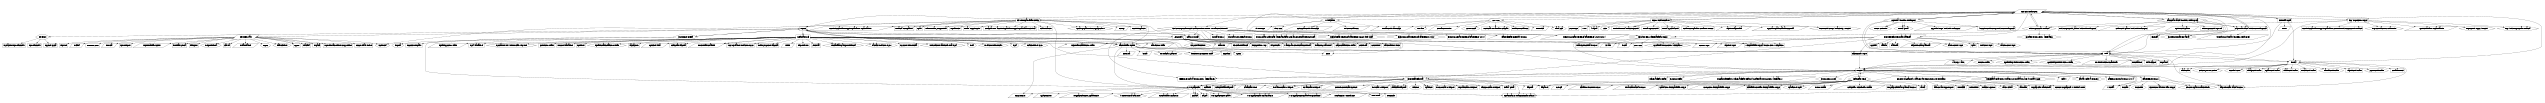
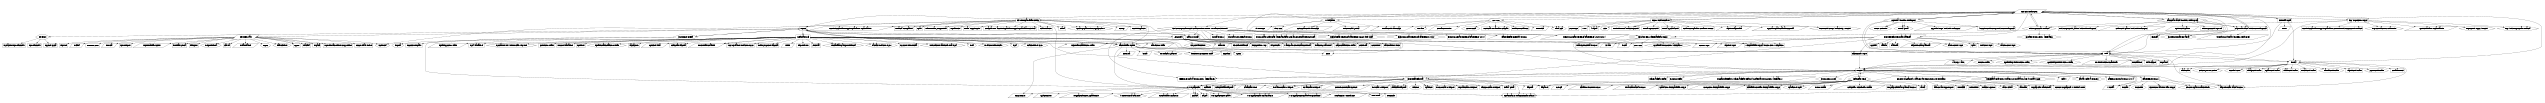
none -> (1062, 29)
(1351, 29) -> (1351, 29)
